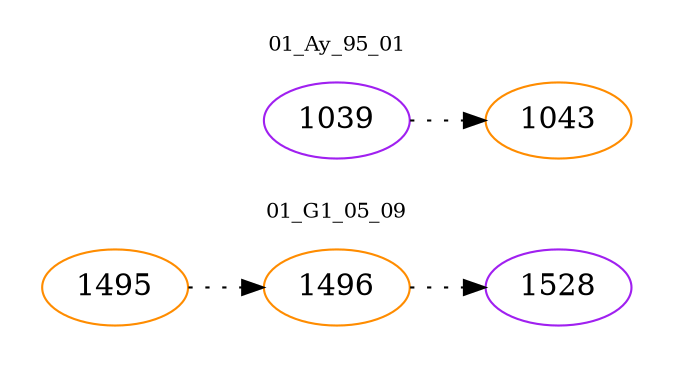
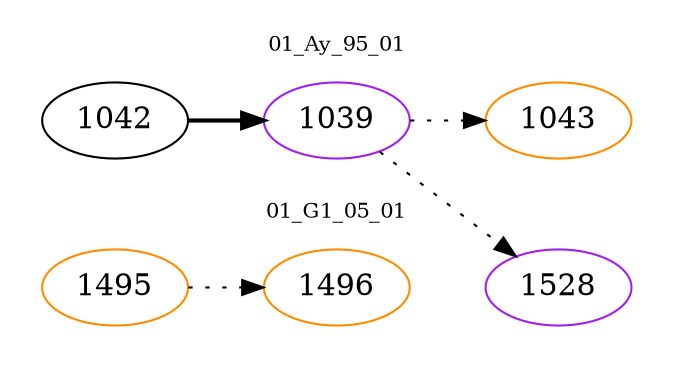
none -> (115, 120)
(337, 212) -> (337, 212)
(437, 287) -> (451, 206)
